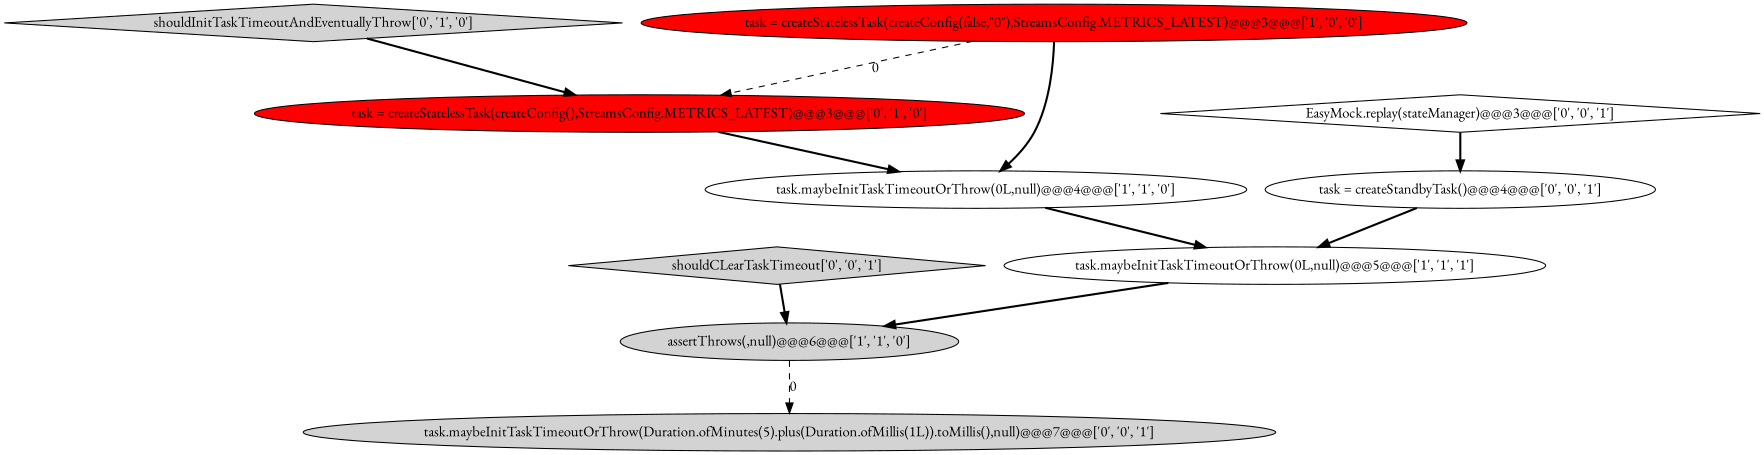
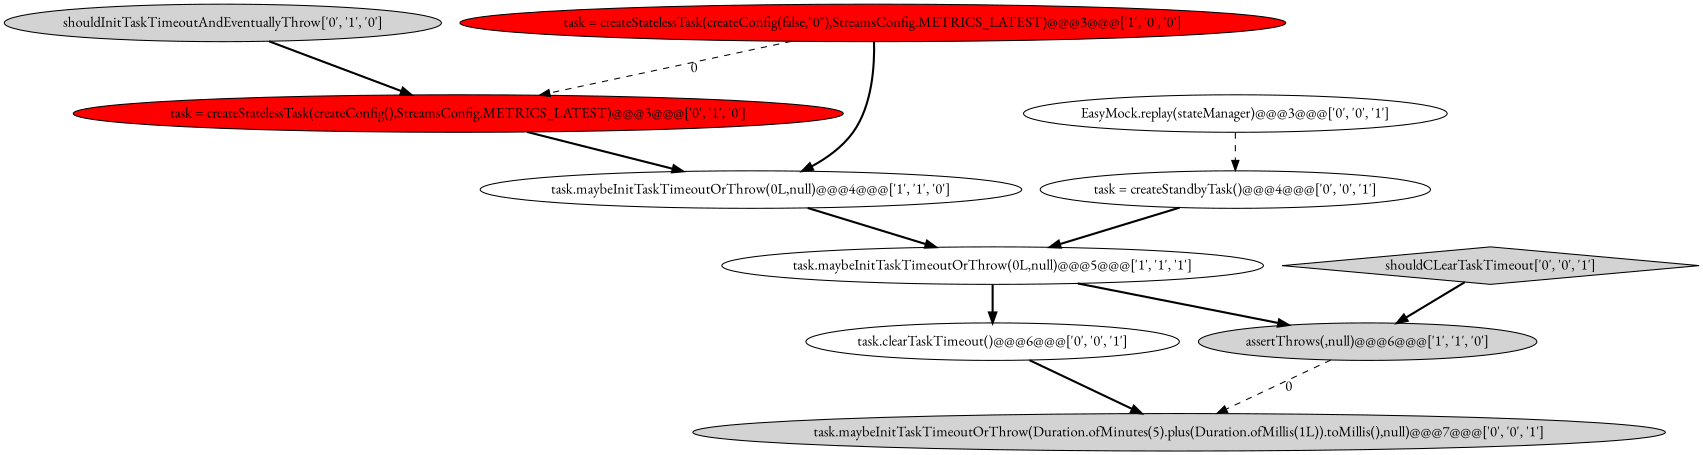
(313, 23) -> (223, 23)
(1460, 114) -> (1235, 114)
(1460, 146) -> (1235, 146)
none -> (993, 342)
